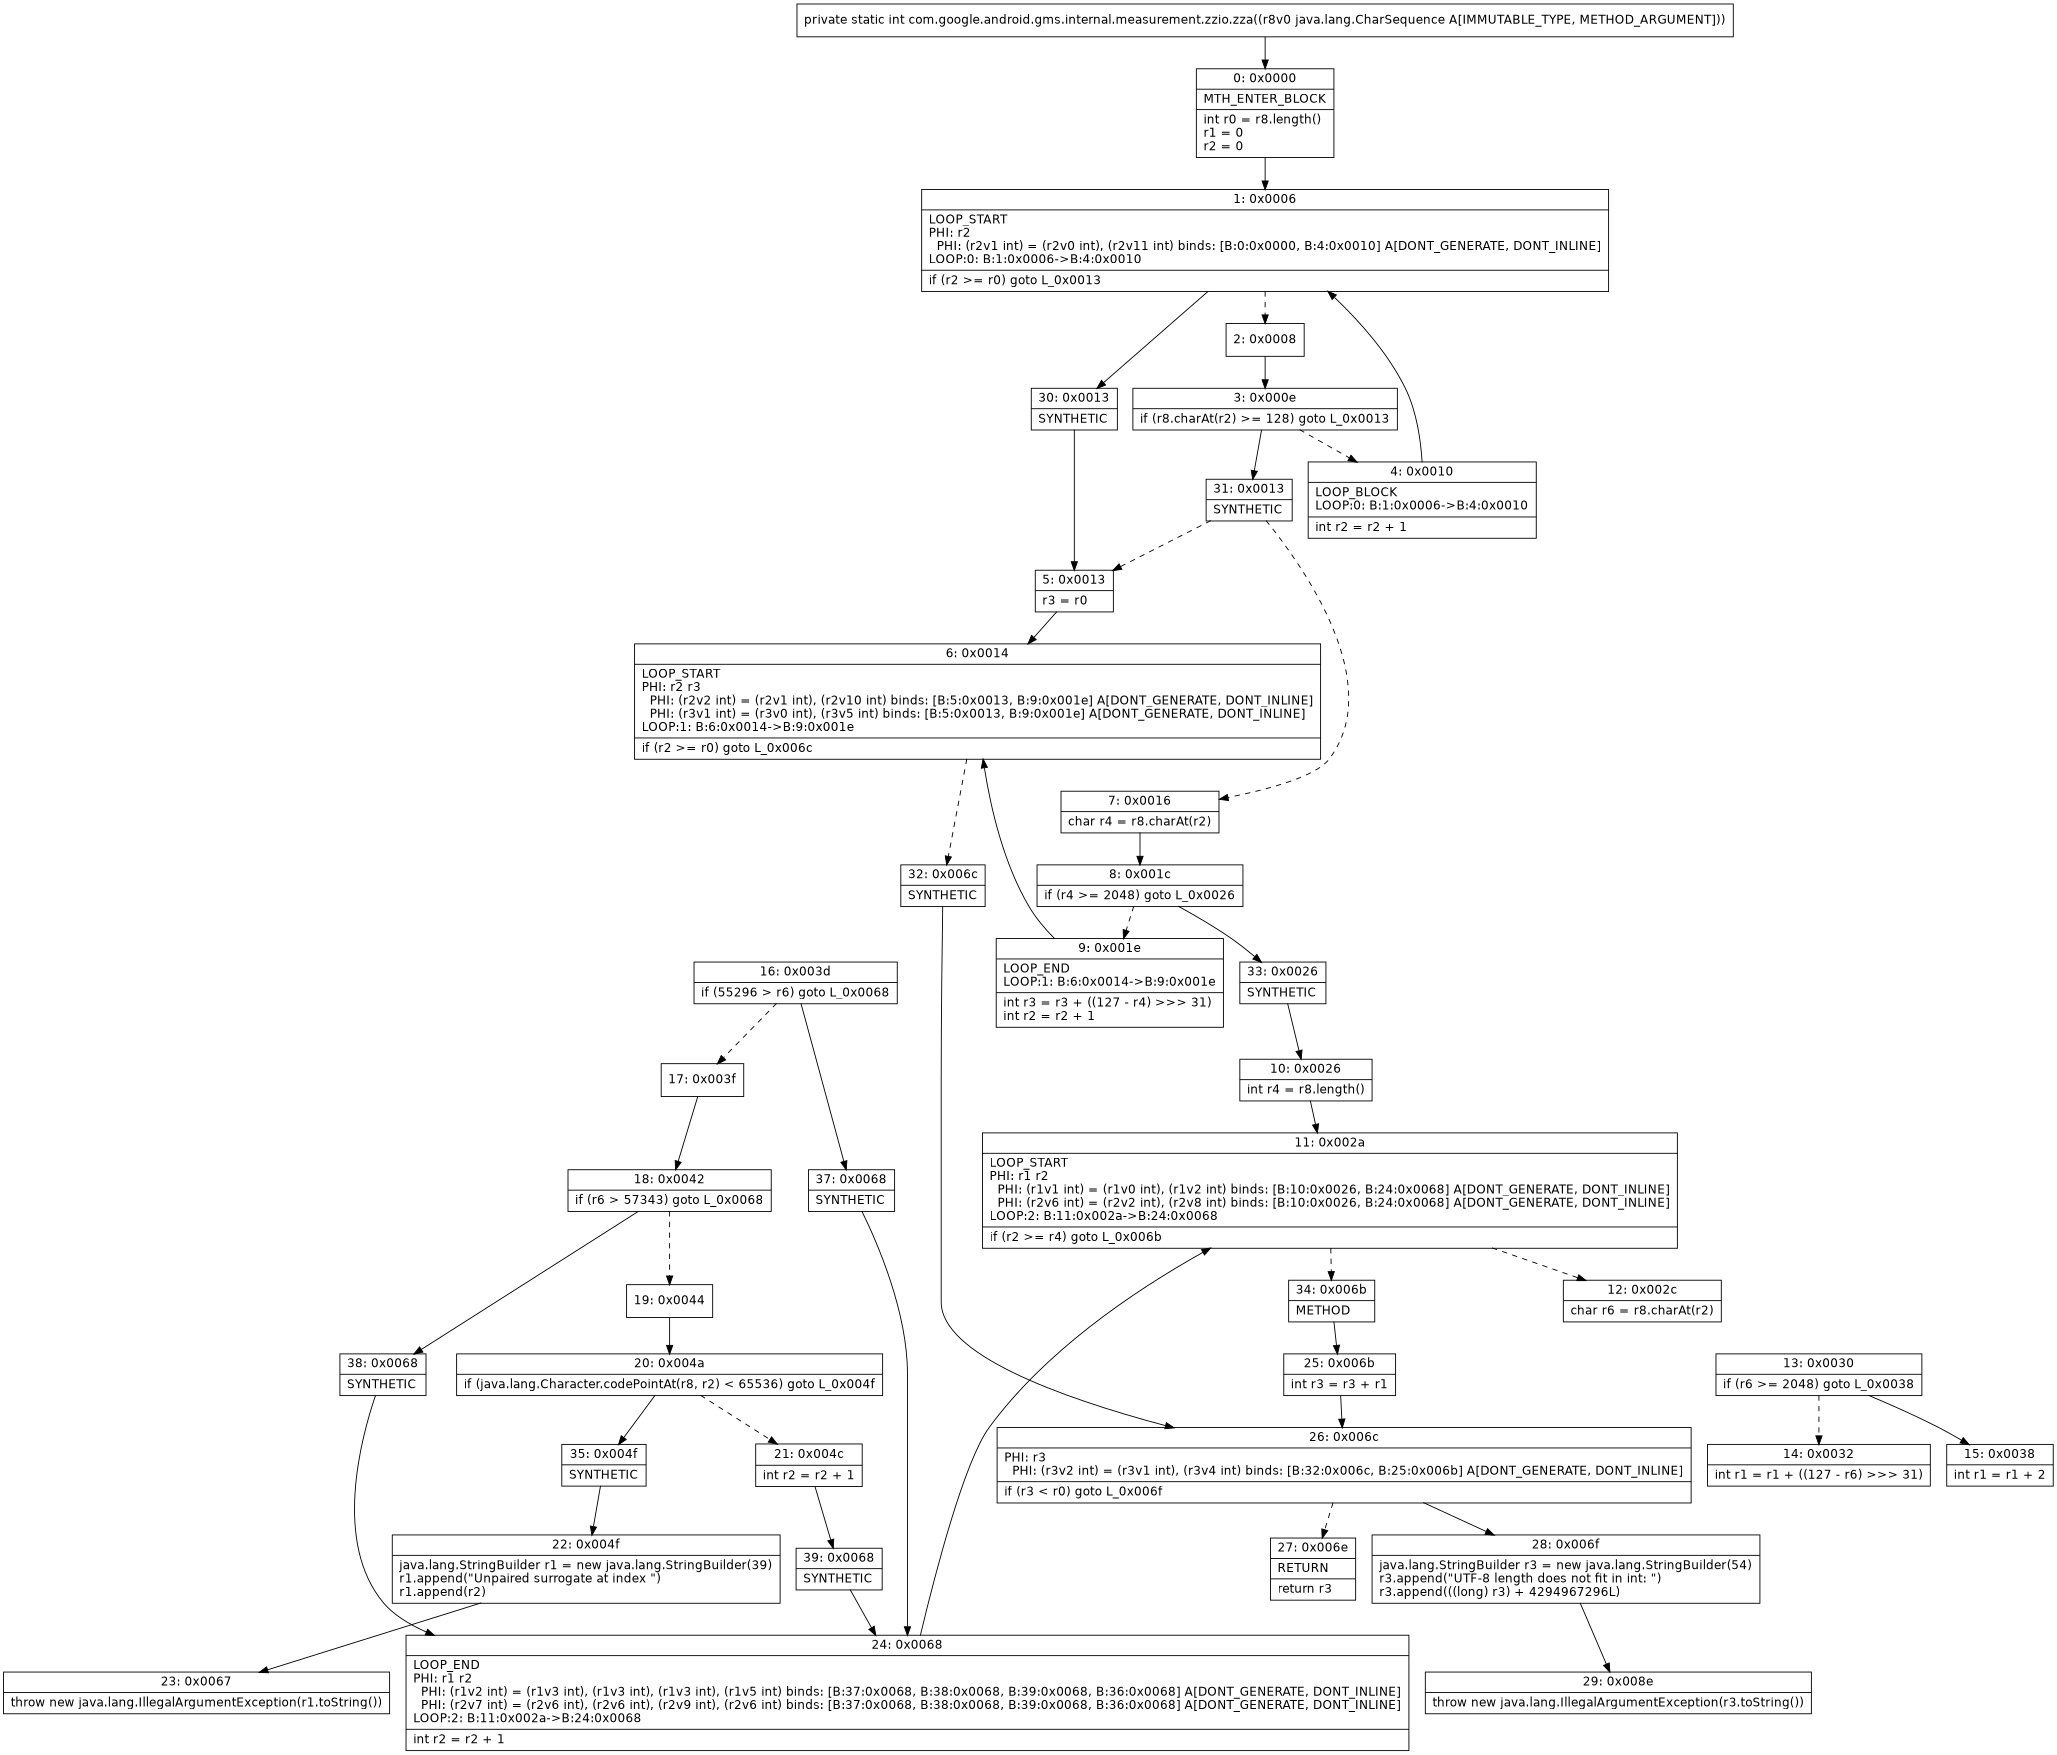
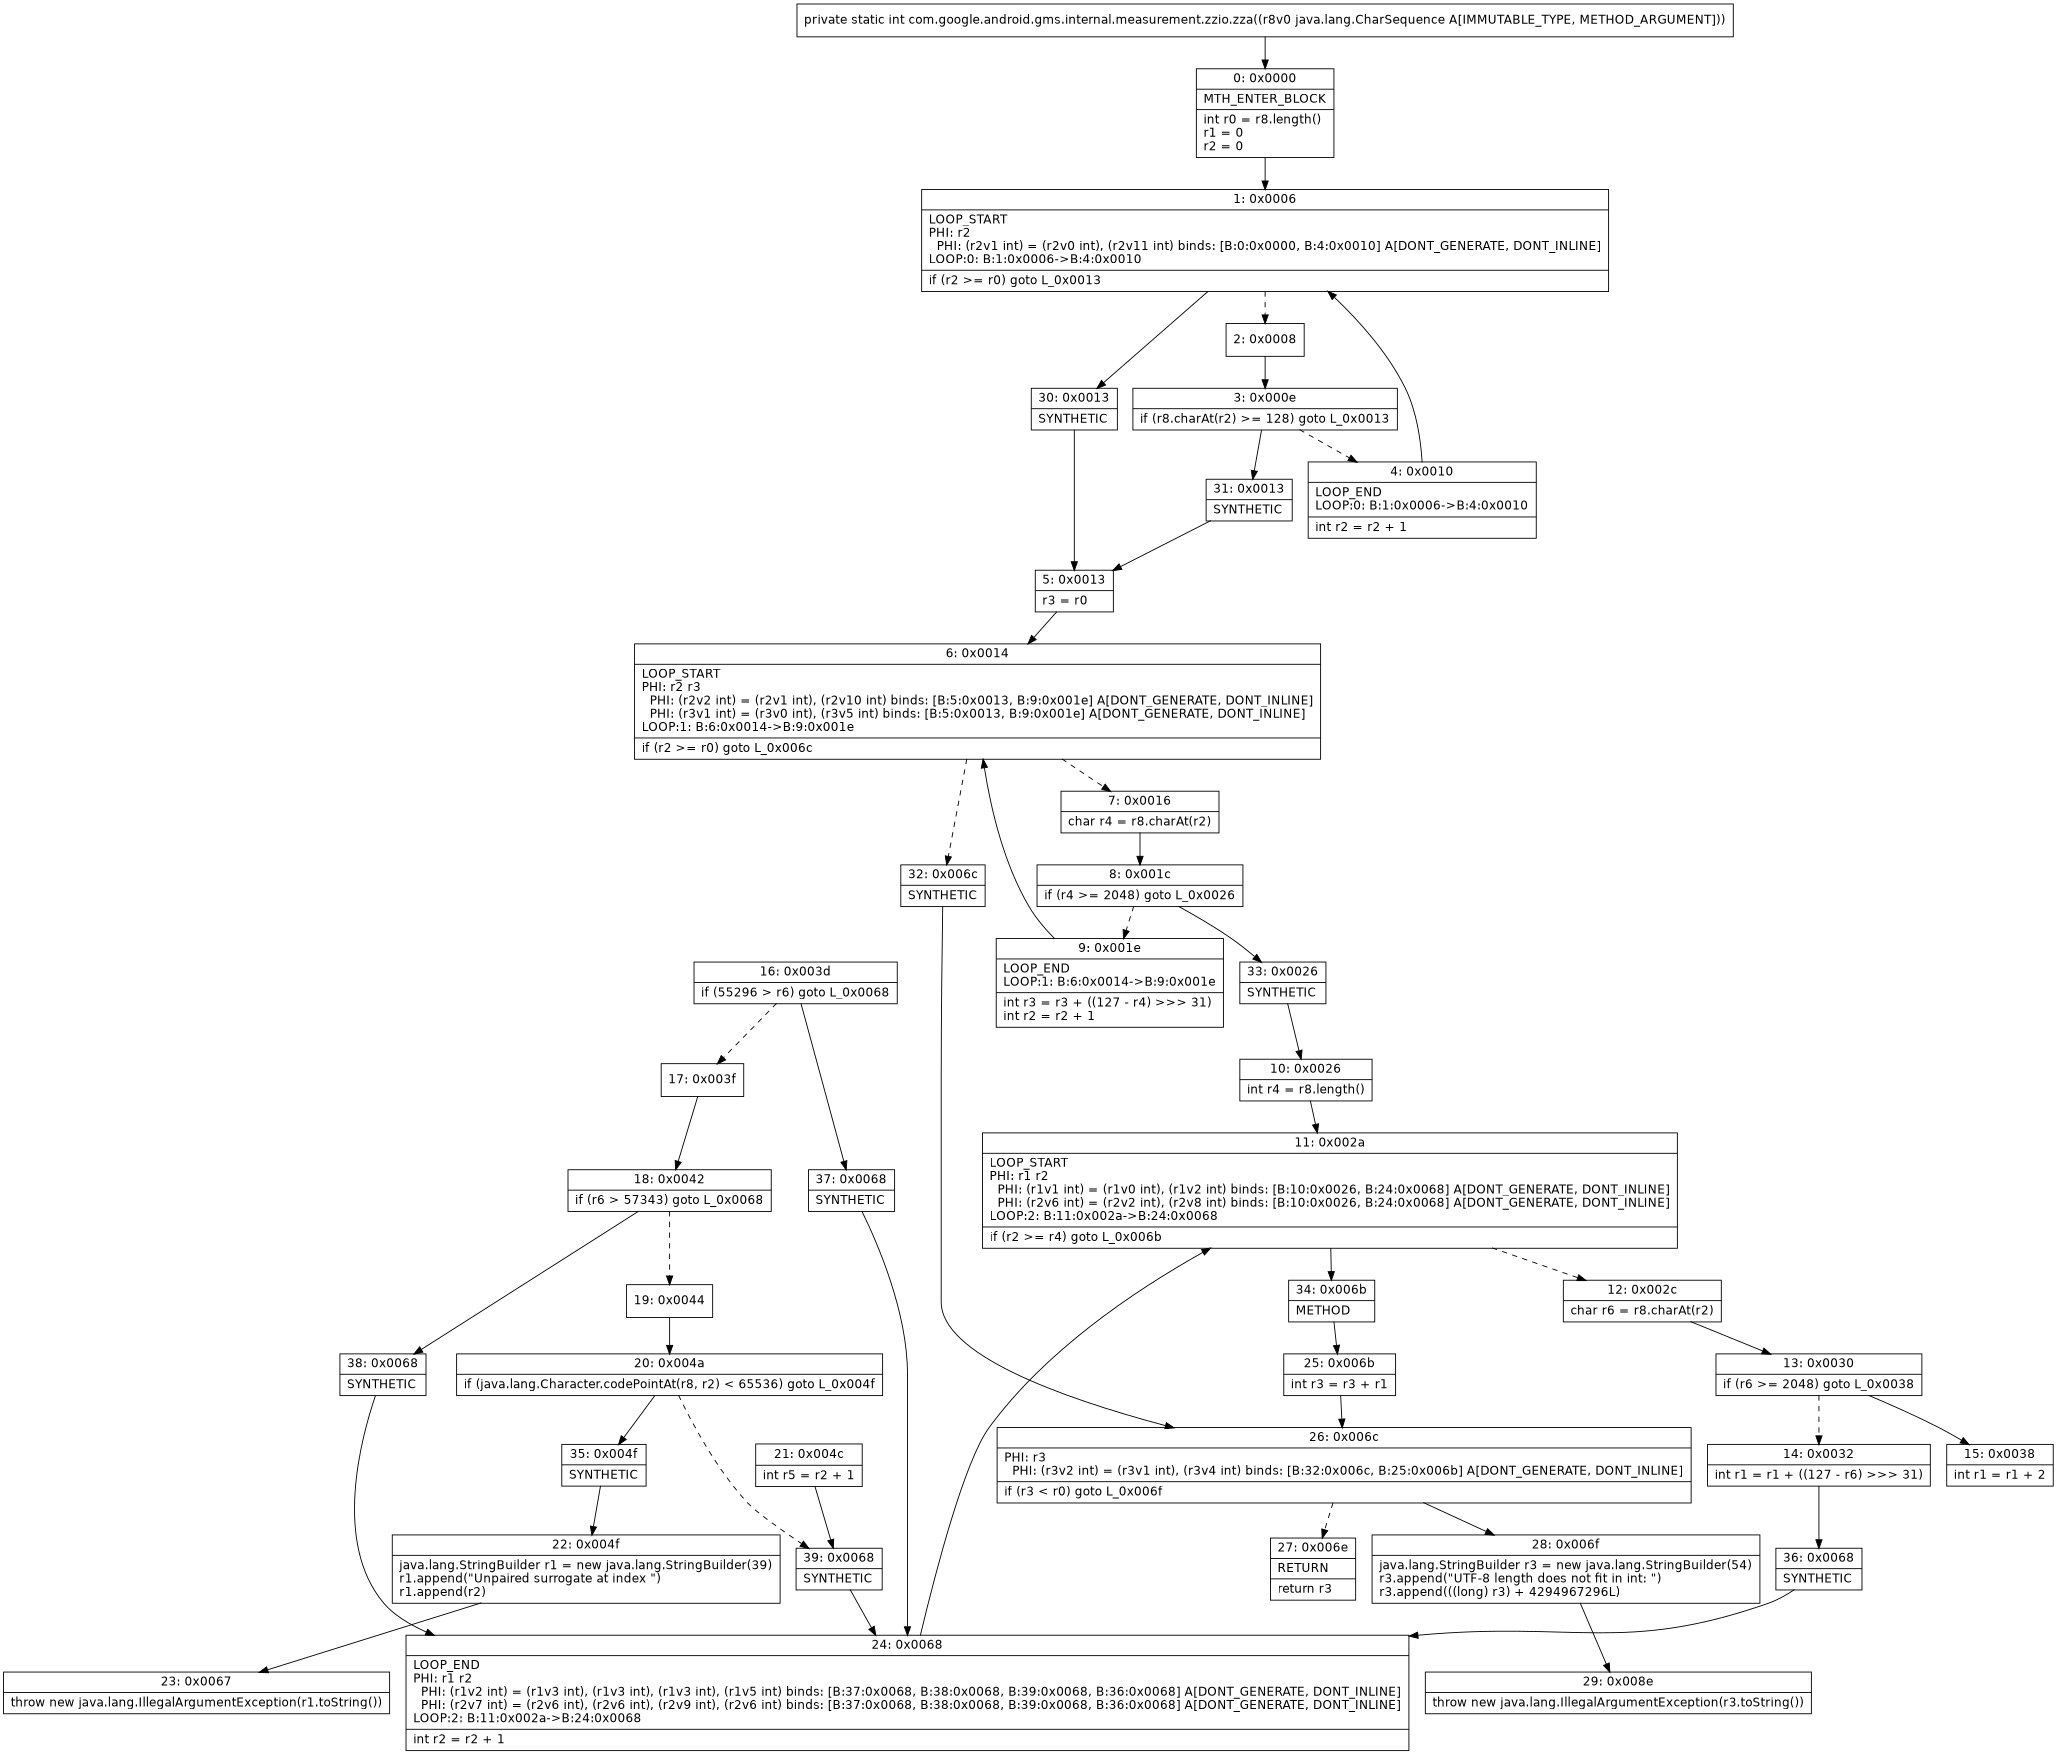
(1357, 493) -> (1349, 493)
(1166, 544) -> (1166, 544)
(1347, 686) -> (1083, 773)
(1331, 1260) -> (1331, 1260)
none -> (1726, 1336)
(735, 1417) -> (728, 1479)
(809, 1475) -> (809, 1475)
none -> (1819, 1569)
